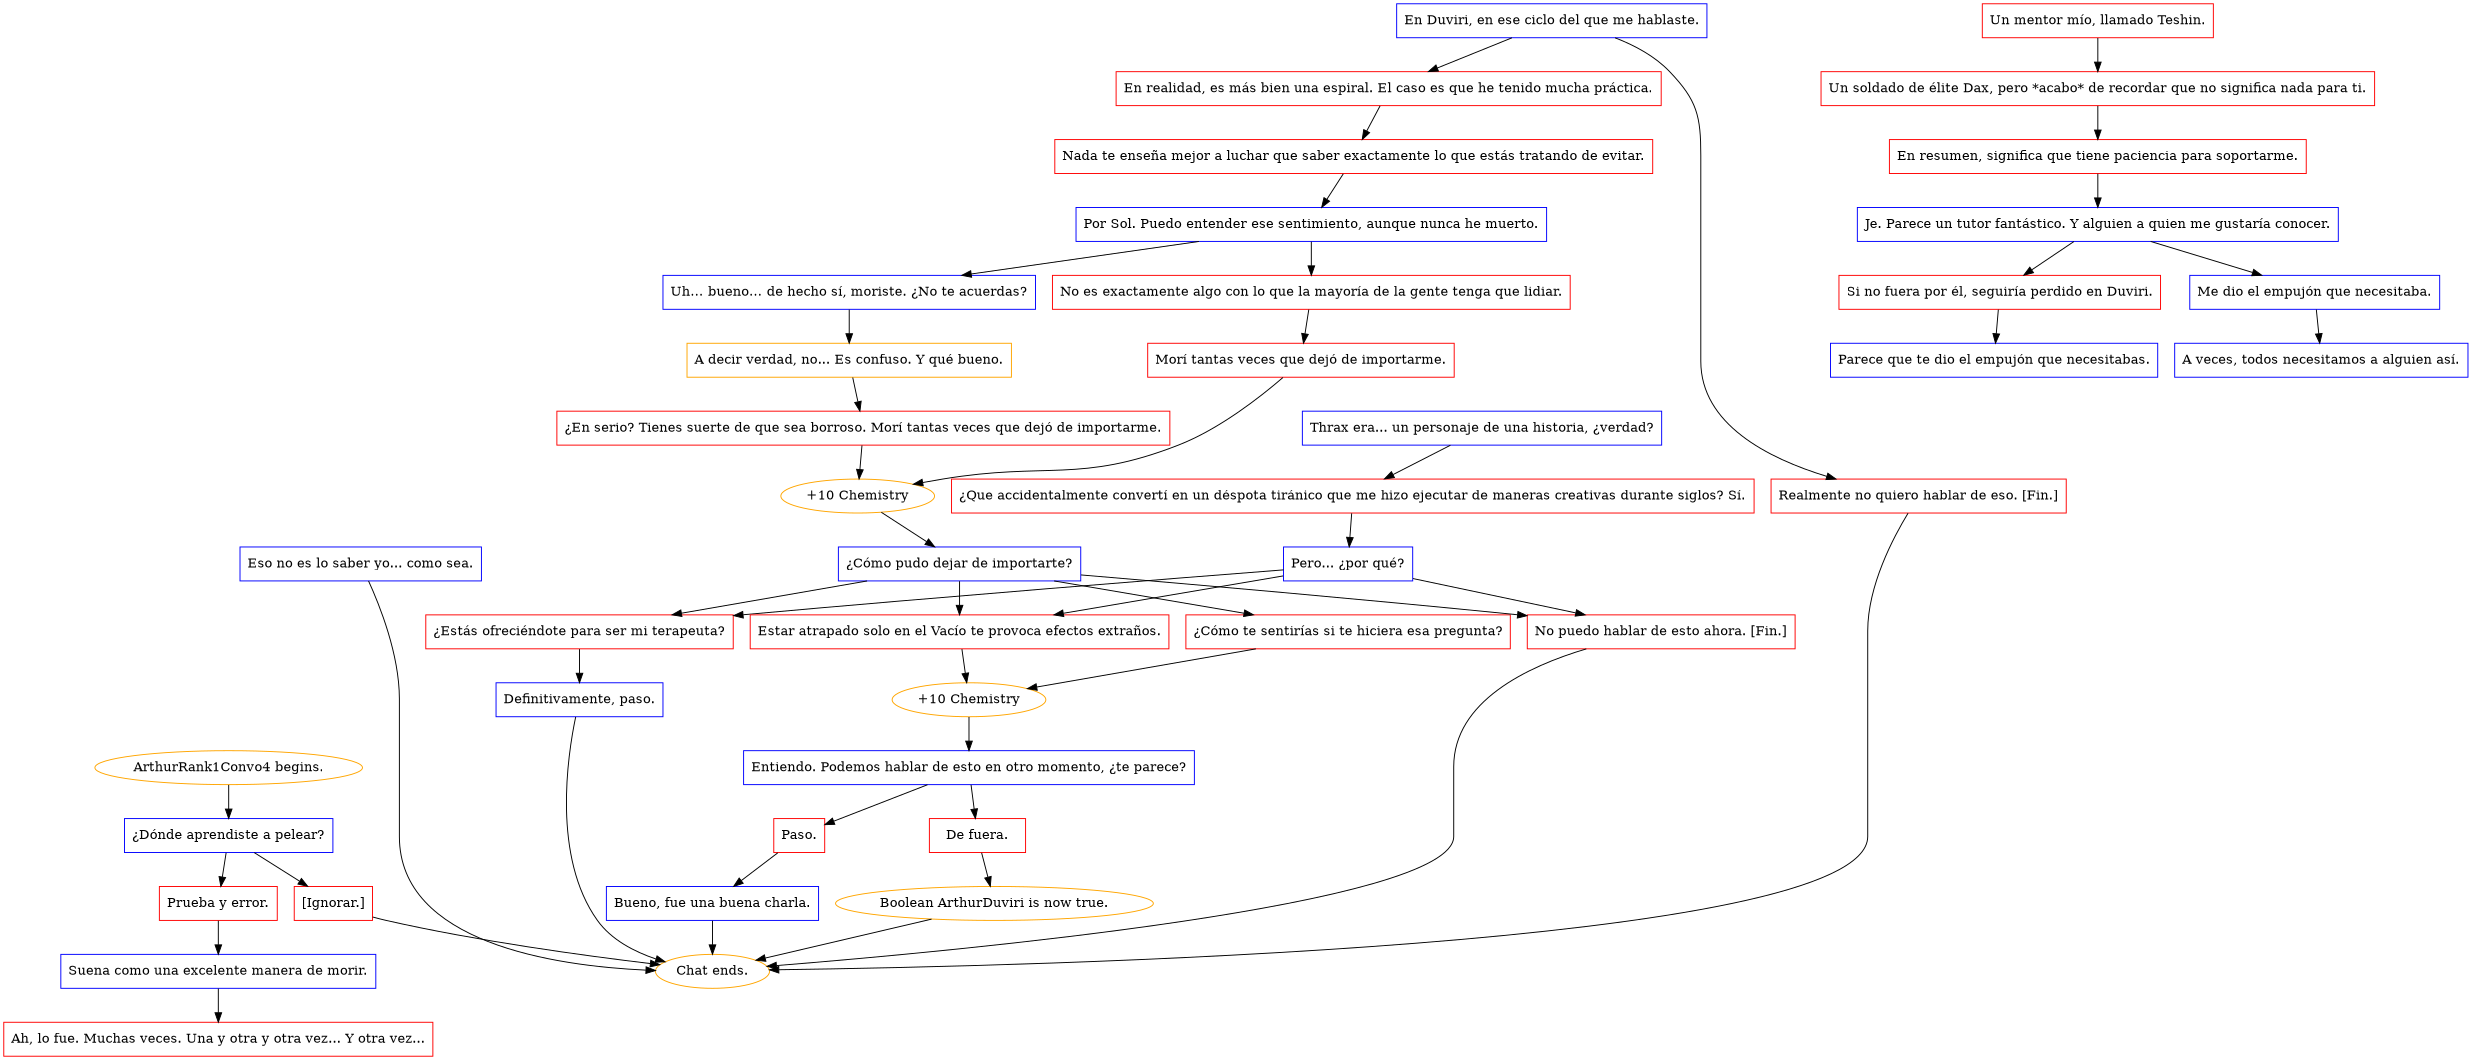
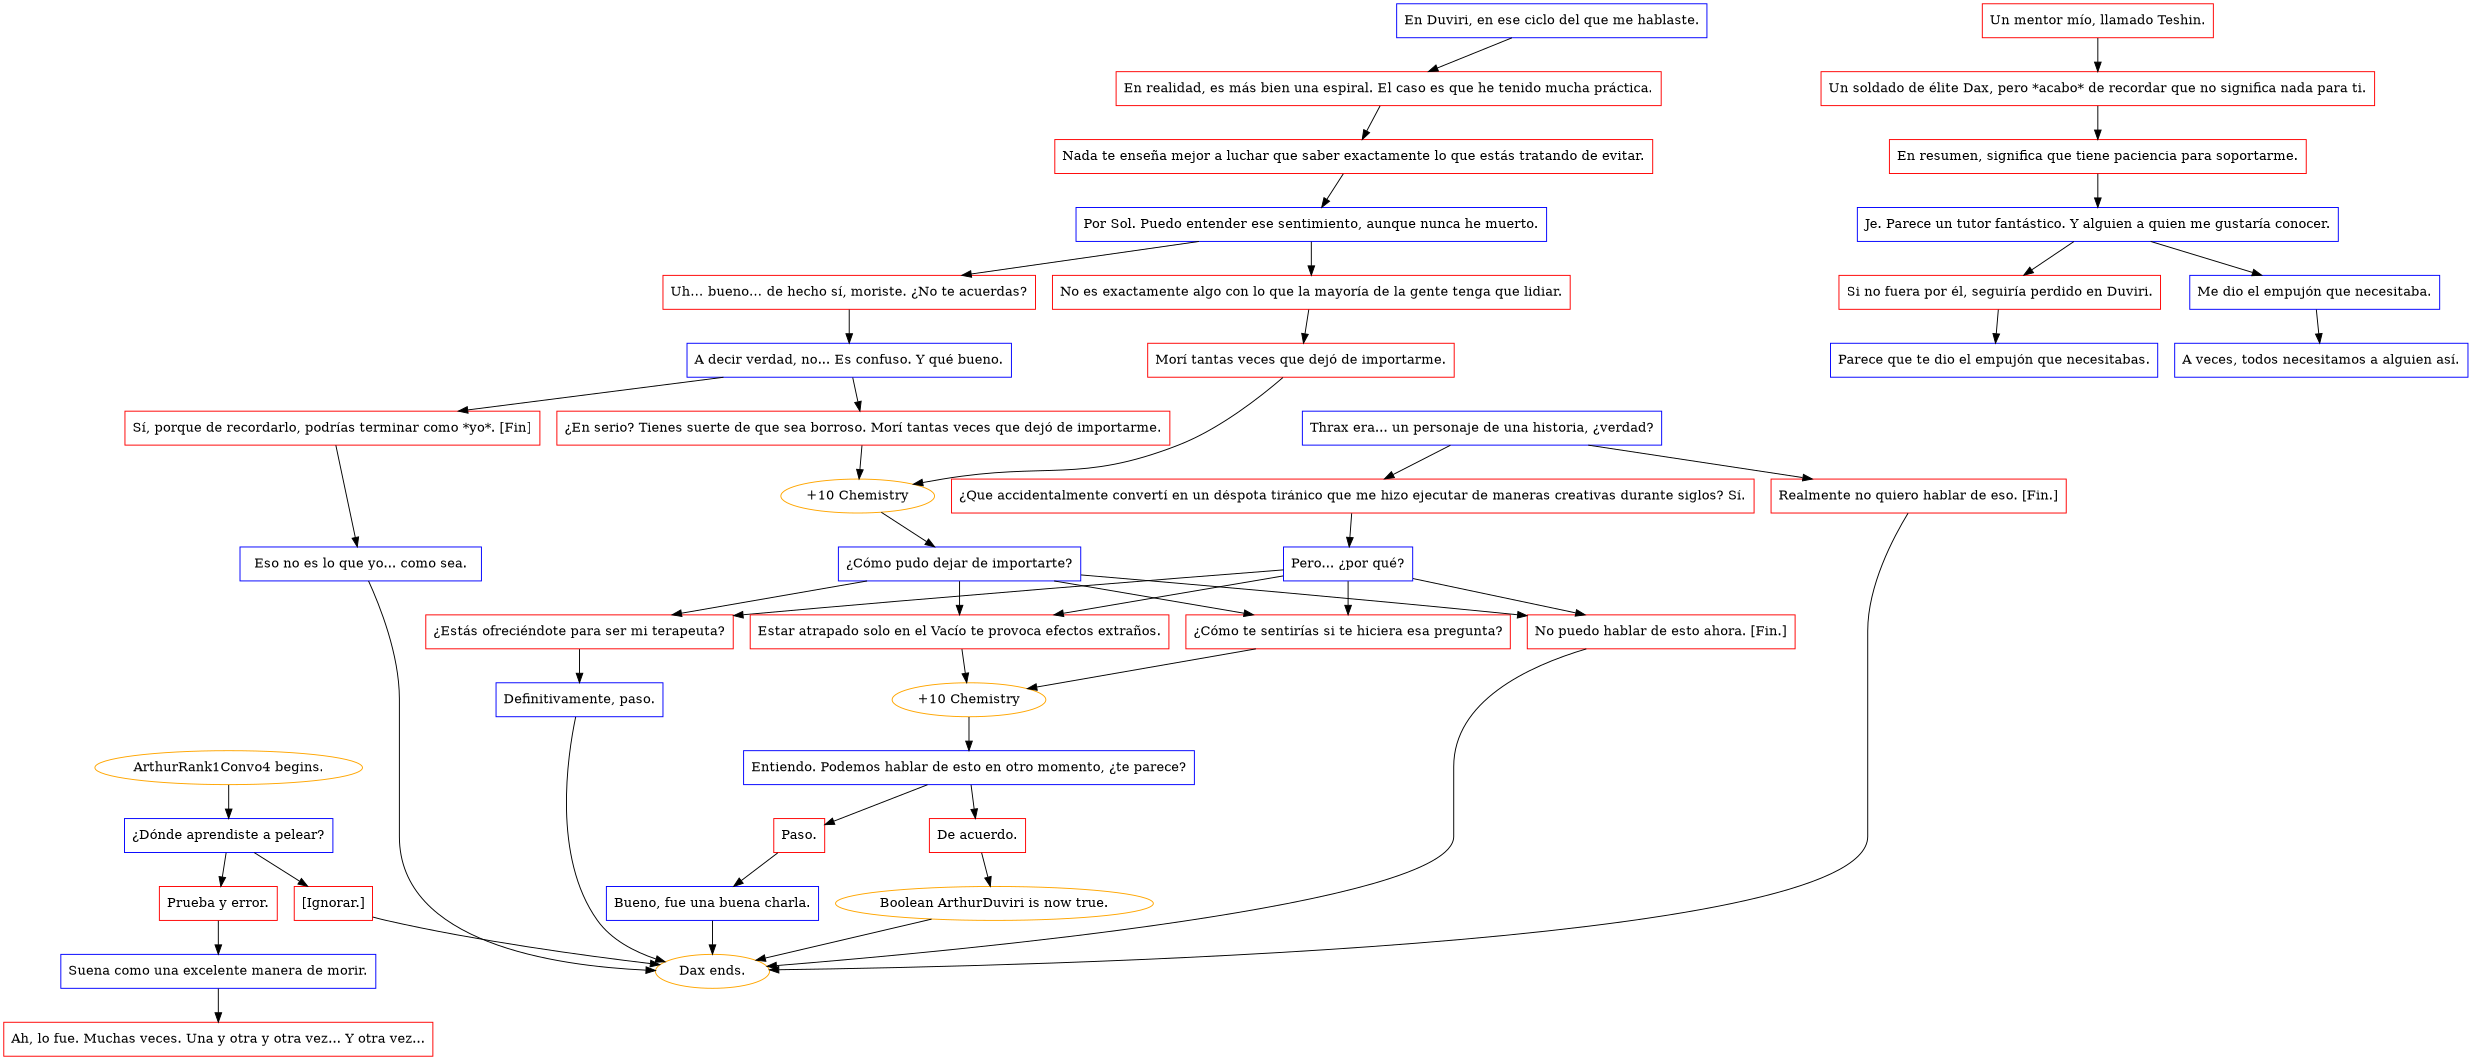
(1701, 271) -> (1695, 461)
(849, 292) -> (849, 292)
(849, 360) -> (849, 360)
none -> (332, 428)
(361, 564) -> (361, 564)
none -> (1348, 593)
(977, 836) -> (977, 836)
(712, 971) -> (712, 971)
